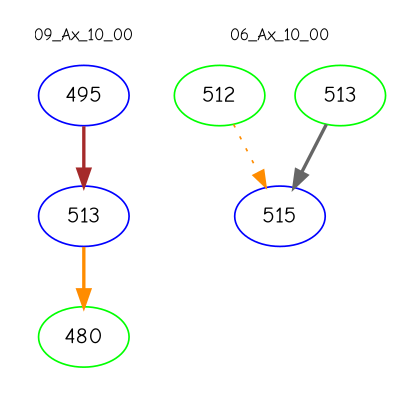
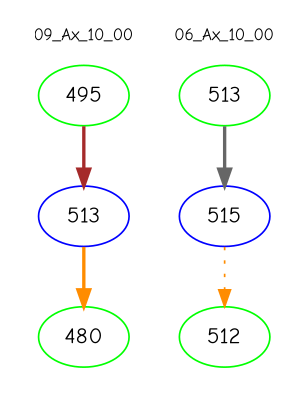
(84, 96) -> (84, 96)
(246, 148) -> (225, 268)
